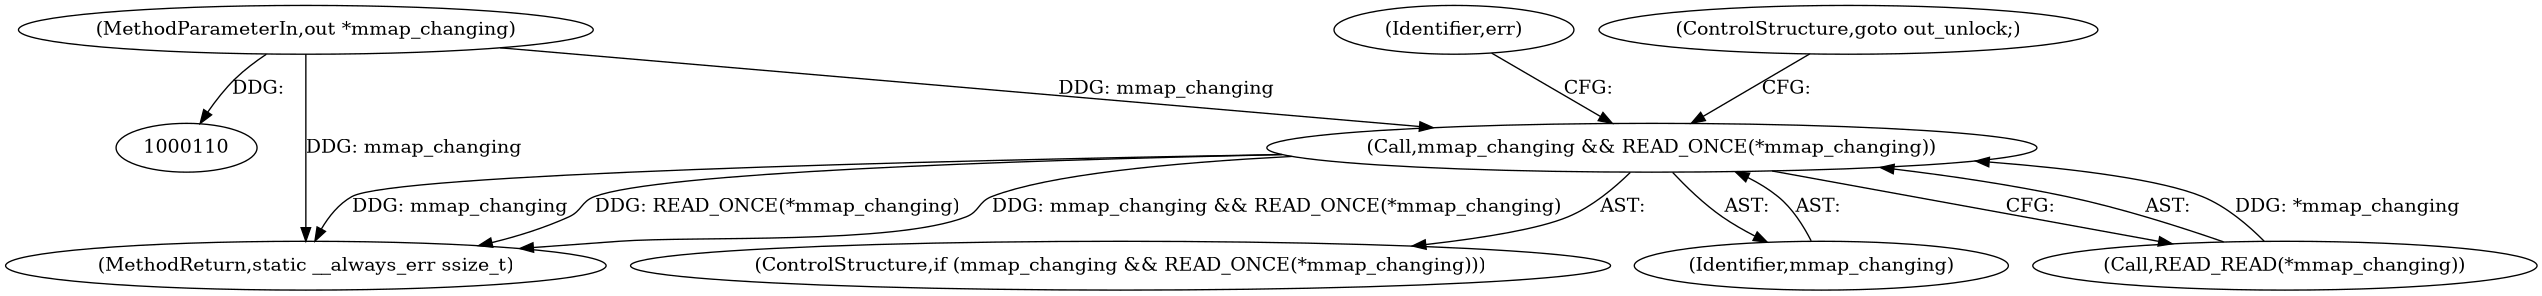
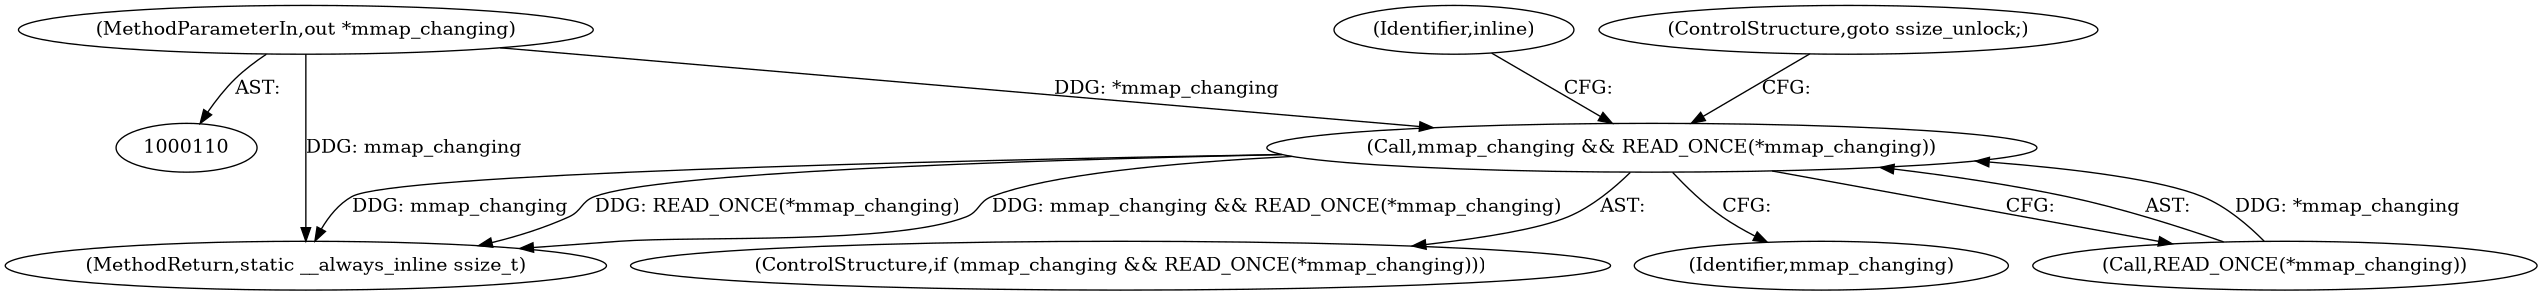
(1454, 30) -> (1454, 30)
(1848, 30) -> (1848, 30)
(261, 89) -> (261, 89)
(1167, 89) -> (1167, 89)
(1785, 203) -> none
(1750, 207) -> (1750, 207)
(306, 266) -> (306, 266)
(2285, 266) -> (2285, 266)
